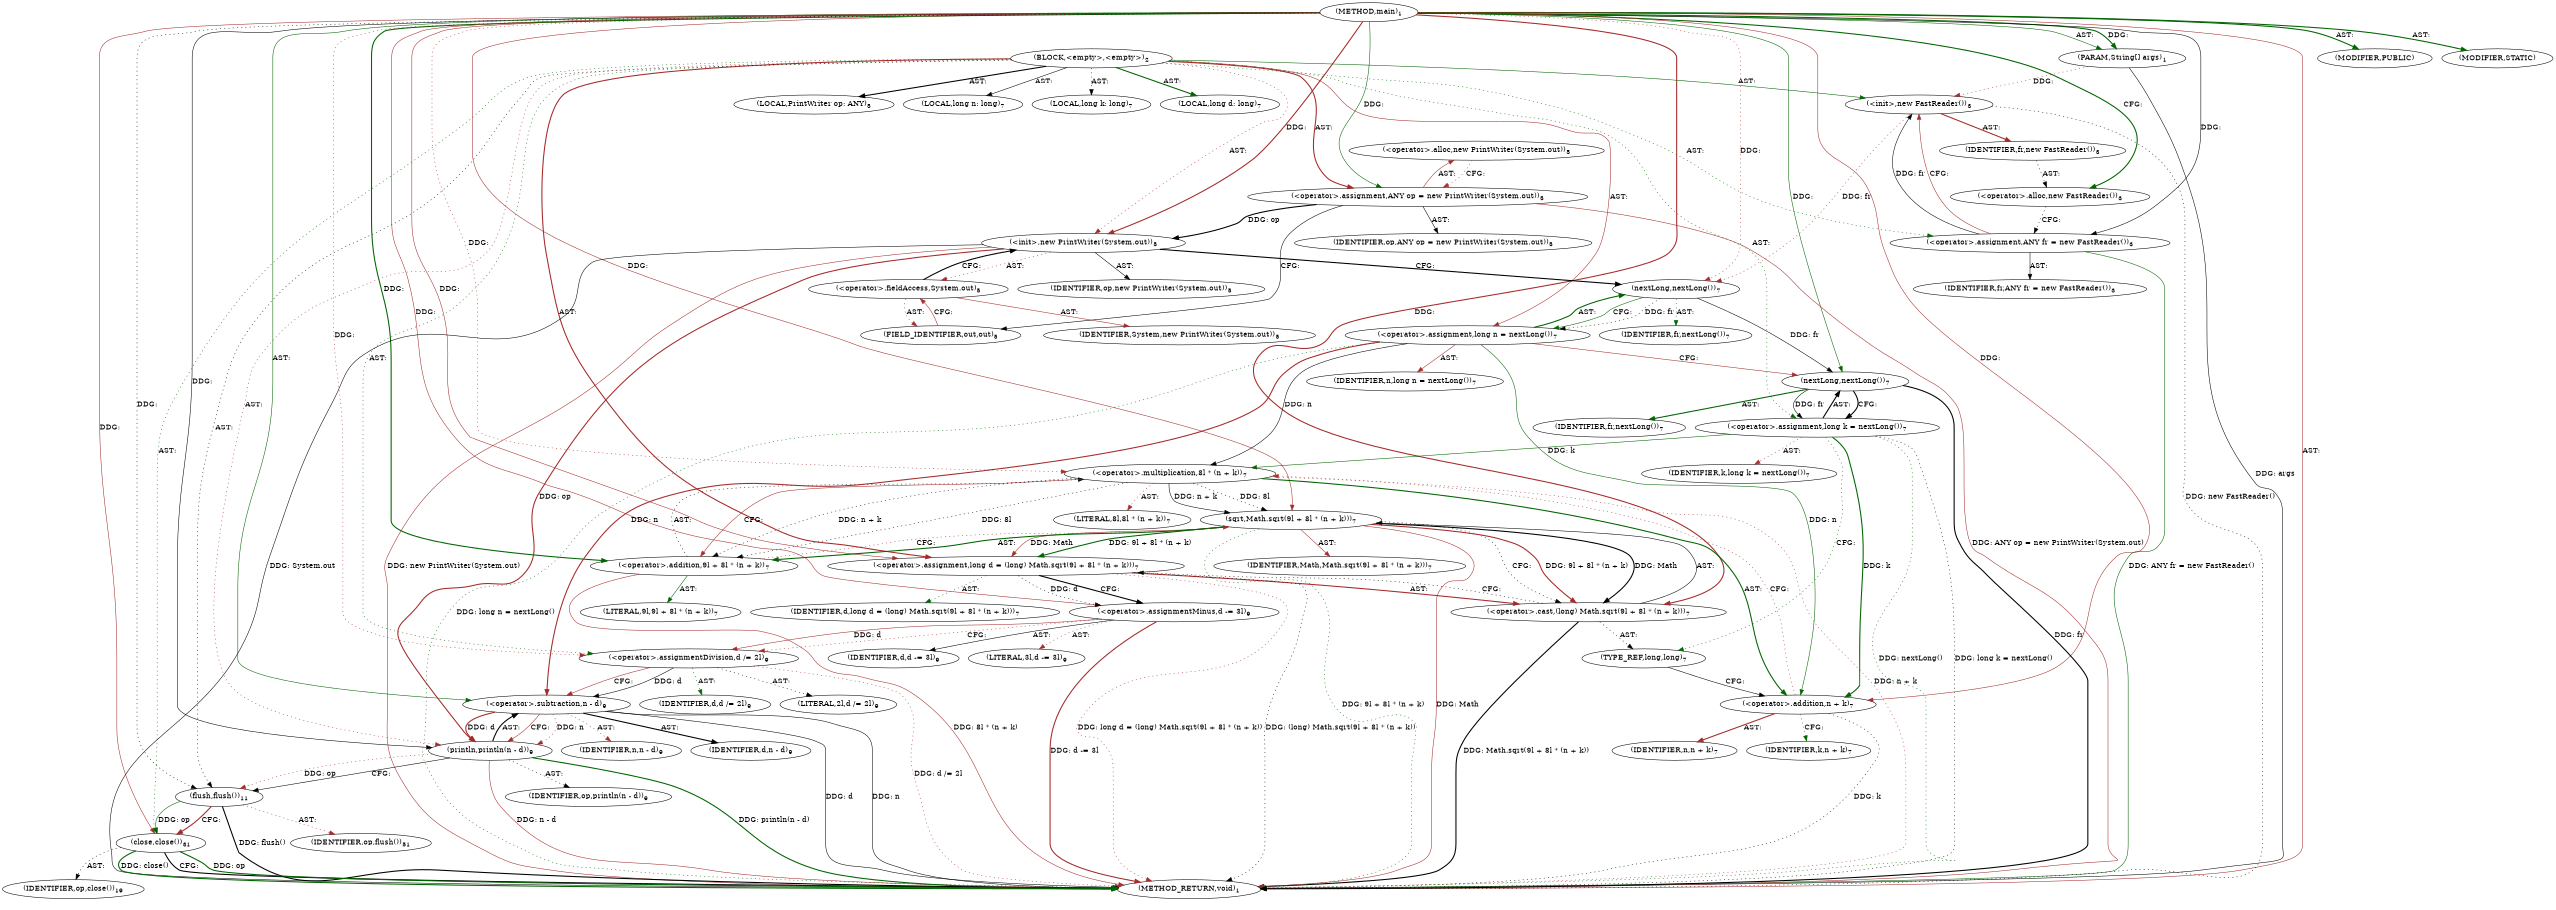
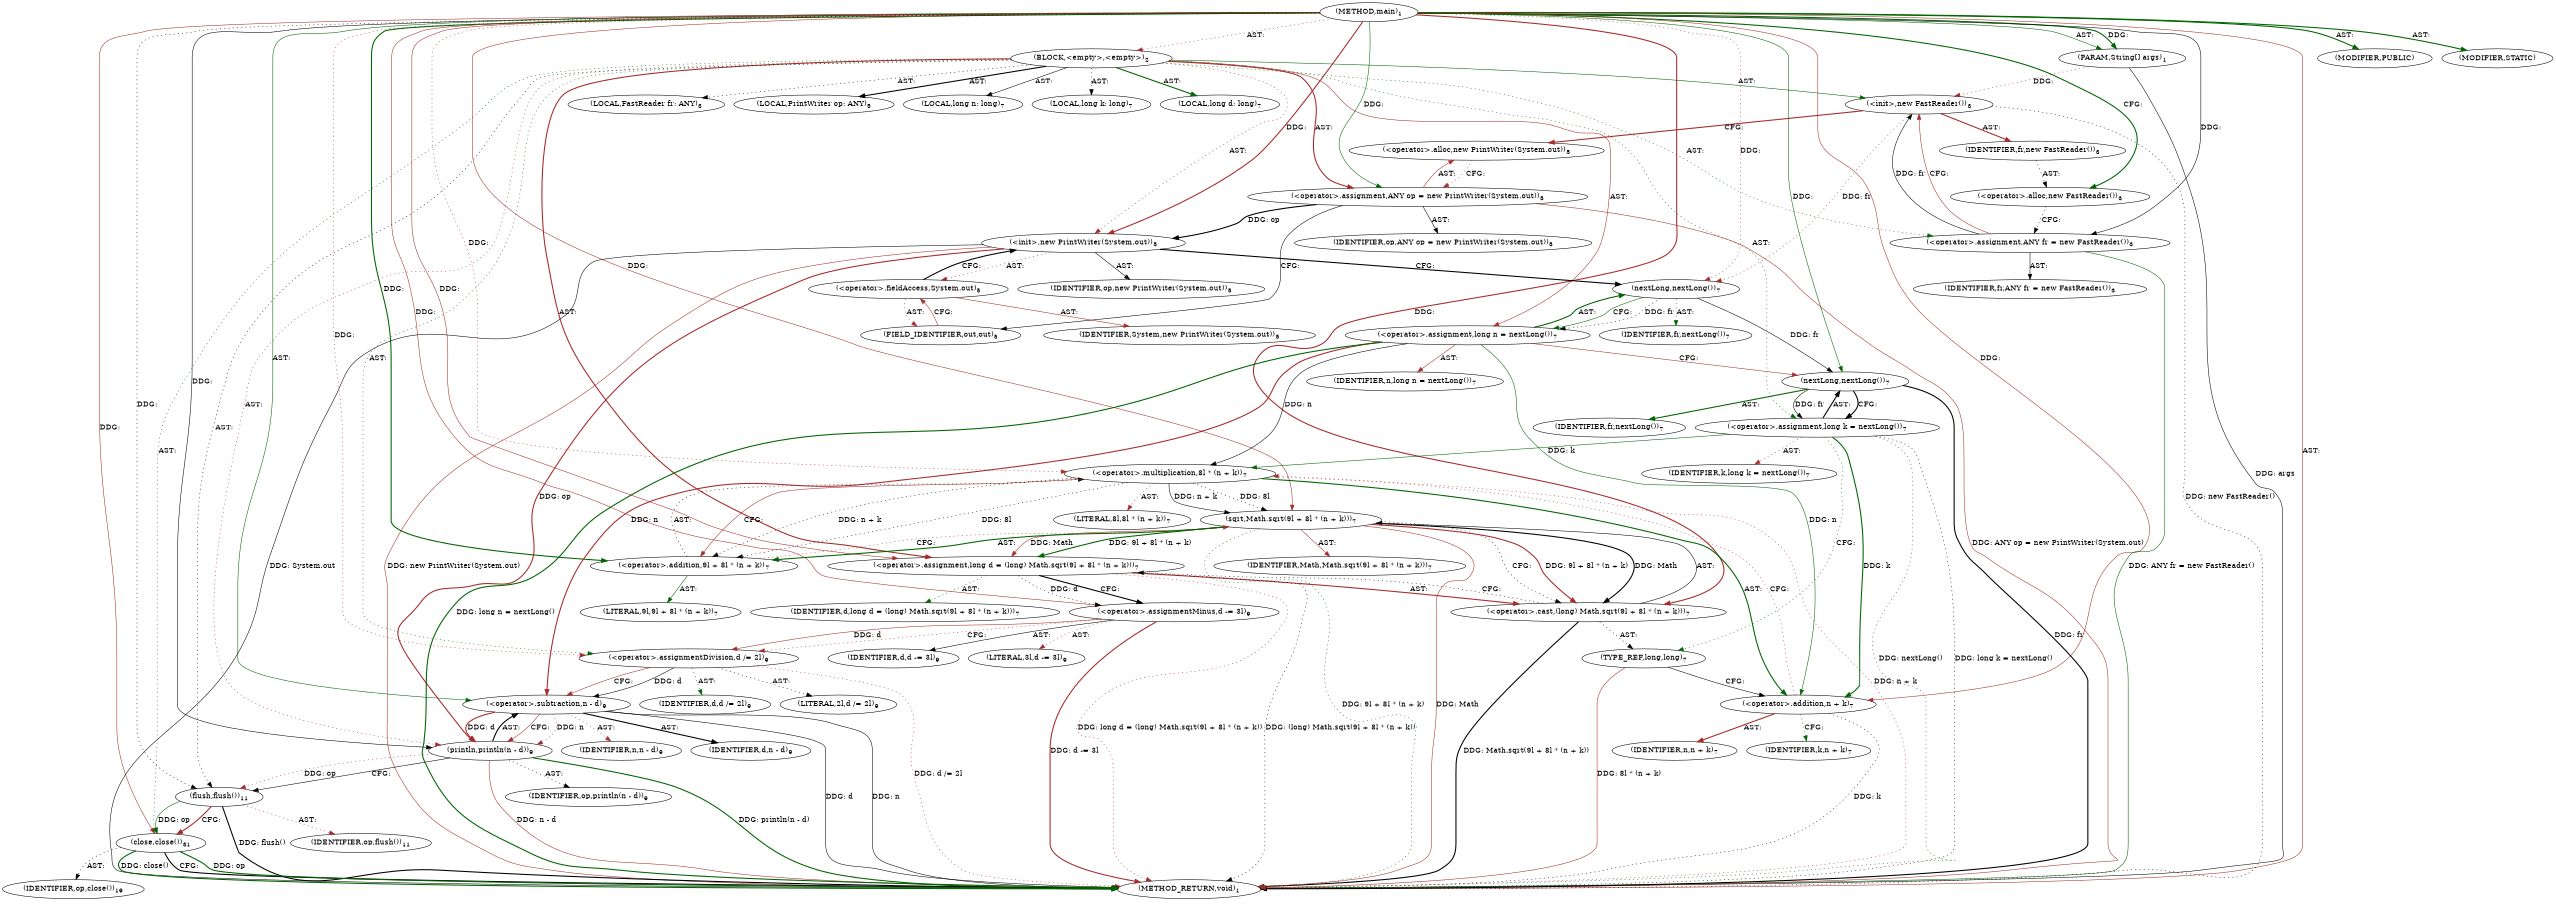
none -> (1238, 34)
none -> (646, 105)
none -> (1709, 127)
(540, 573) -> (540, 573)
(838, 673) -> (1529, 870)
(407, 842) -> (407, 842)
